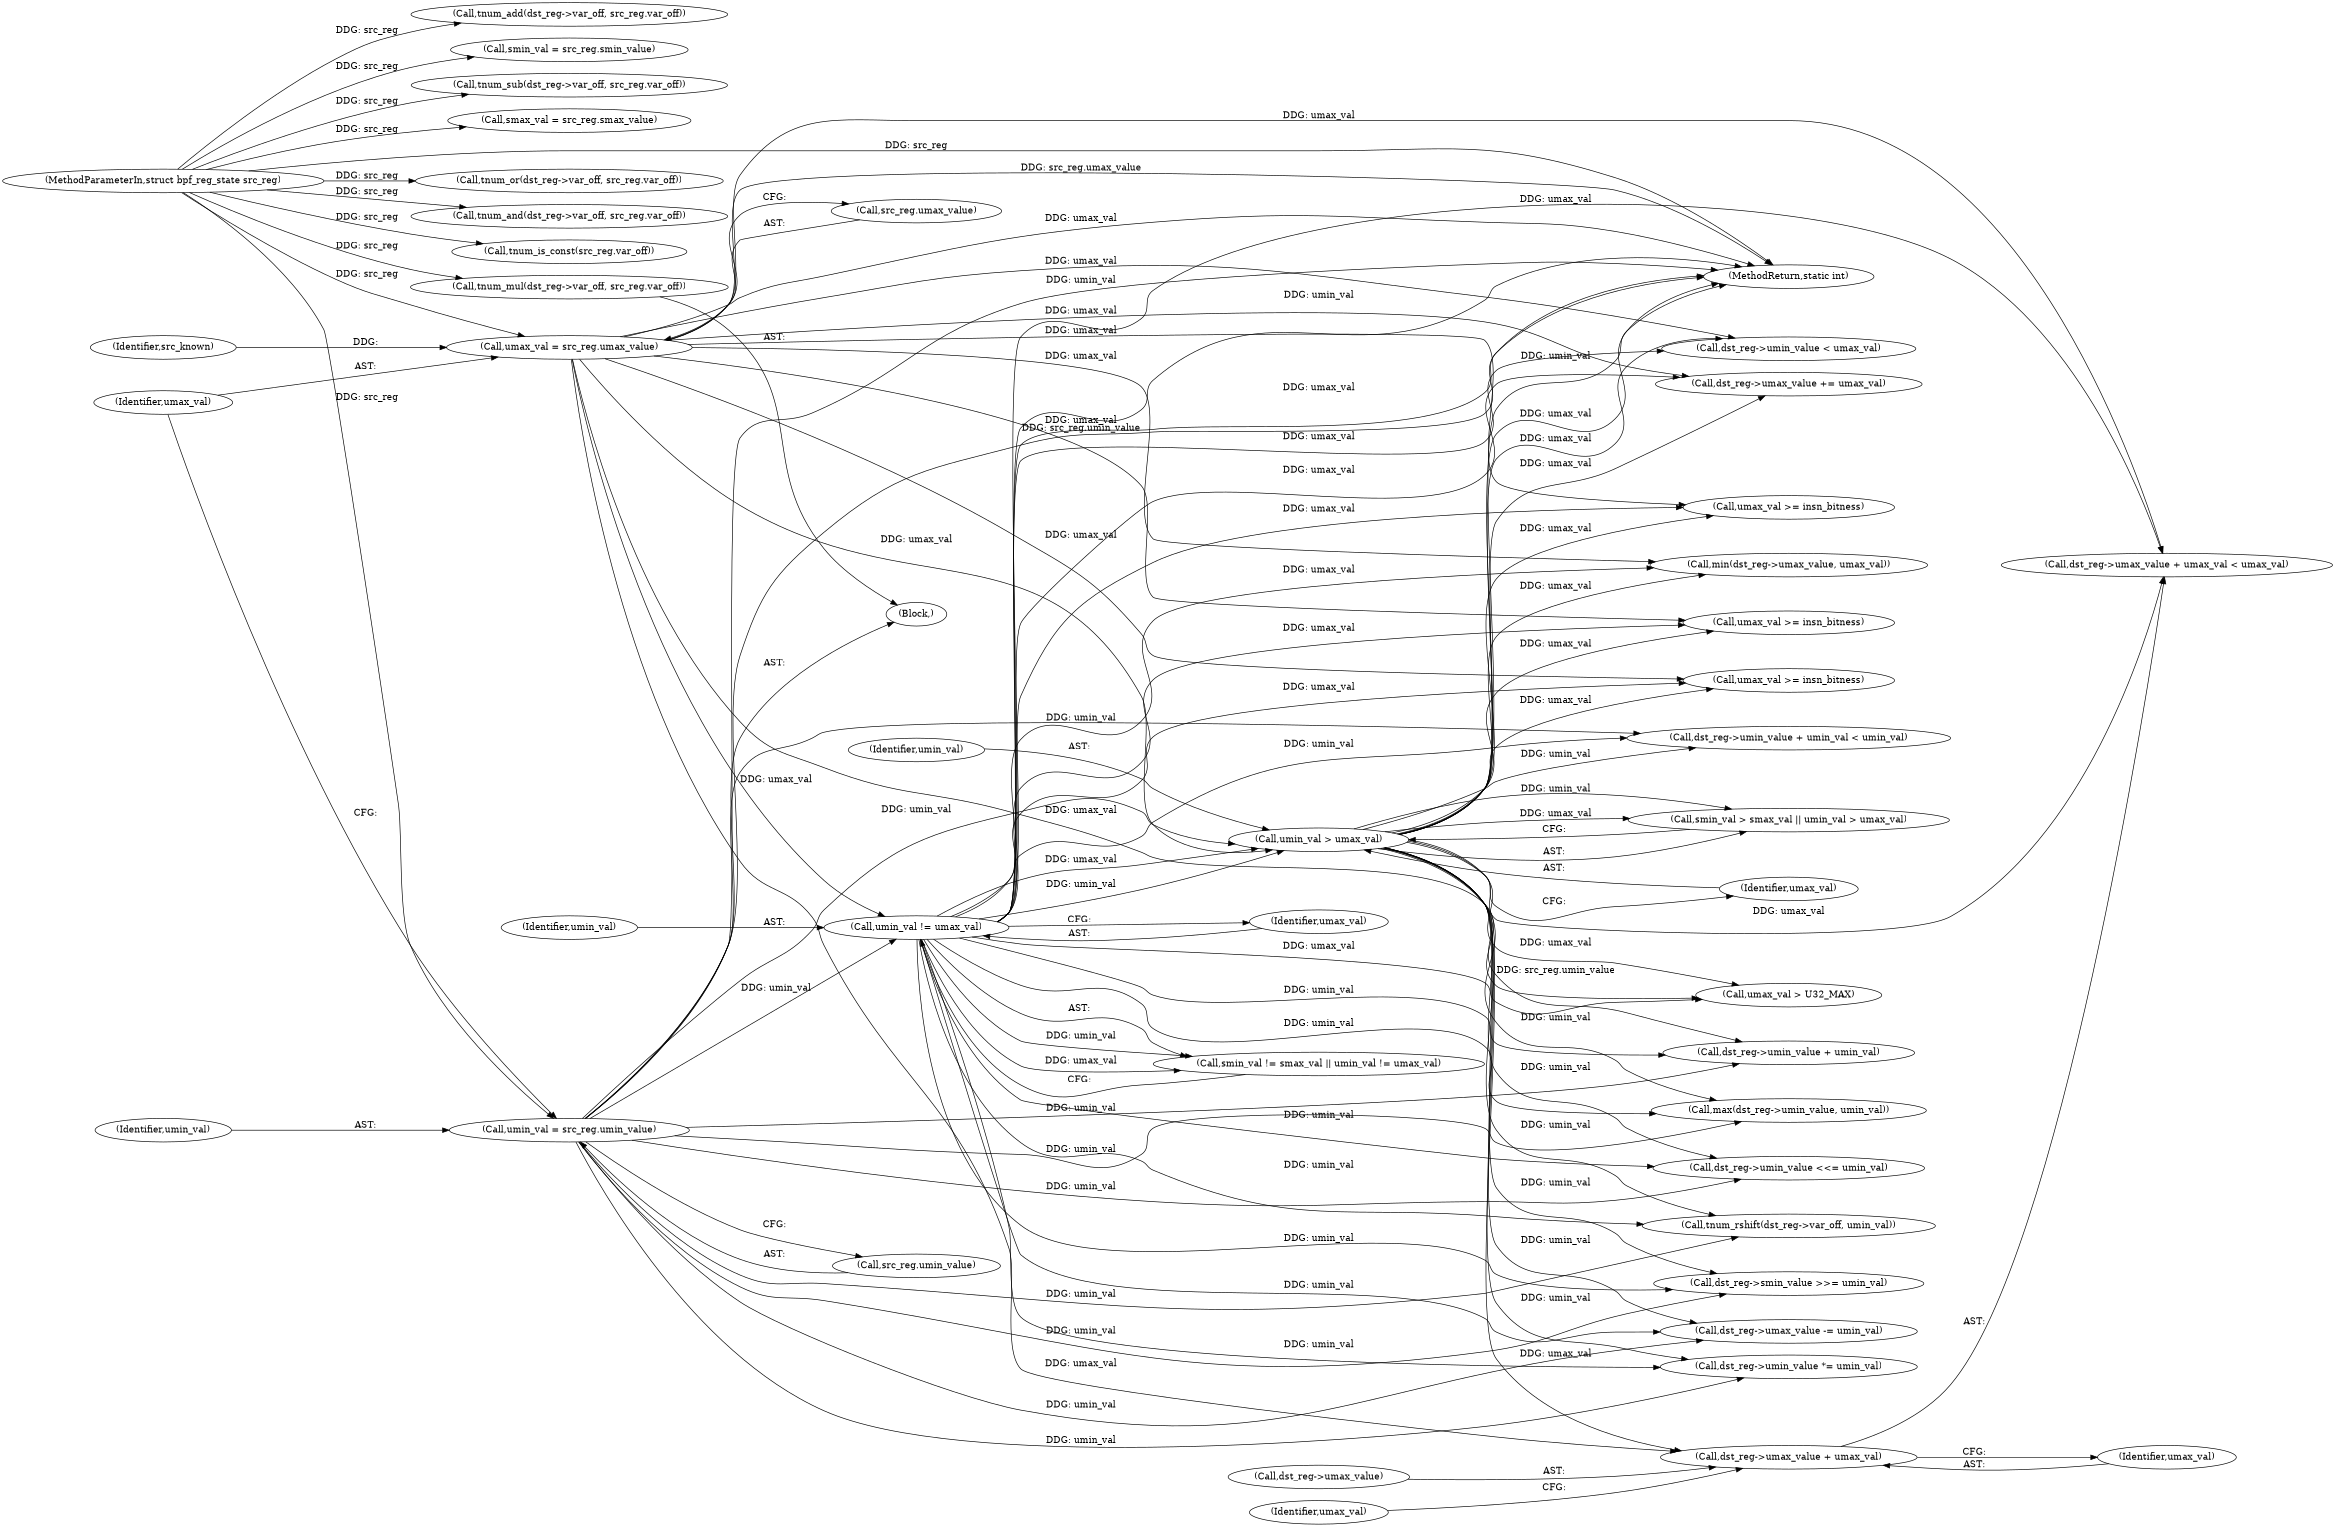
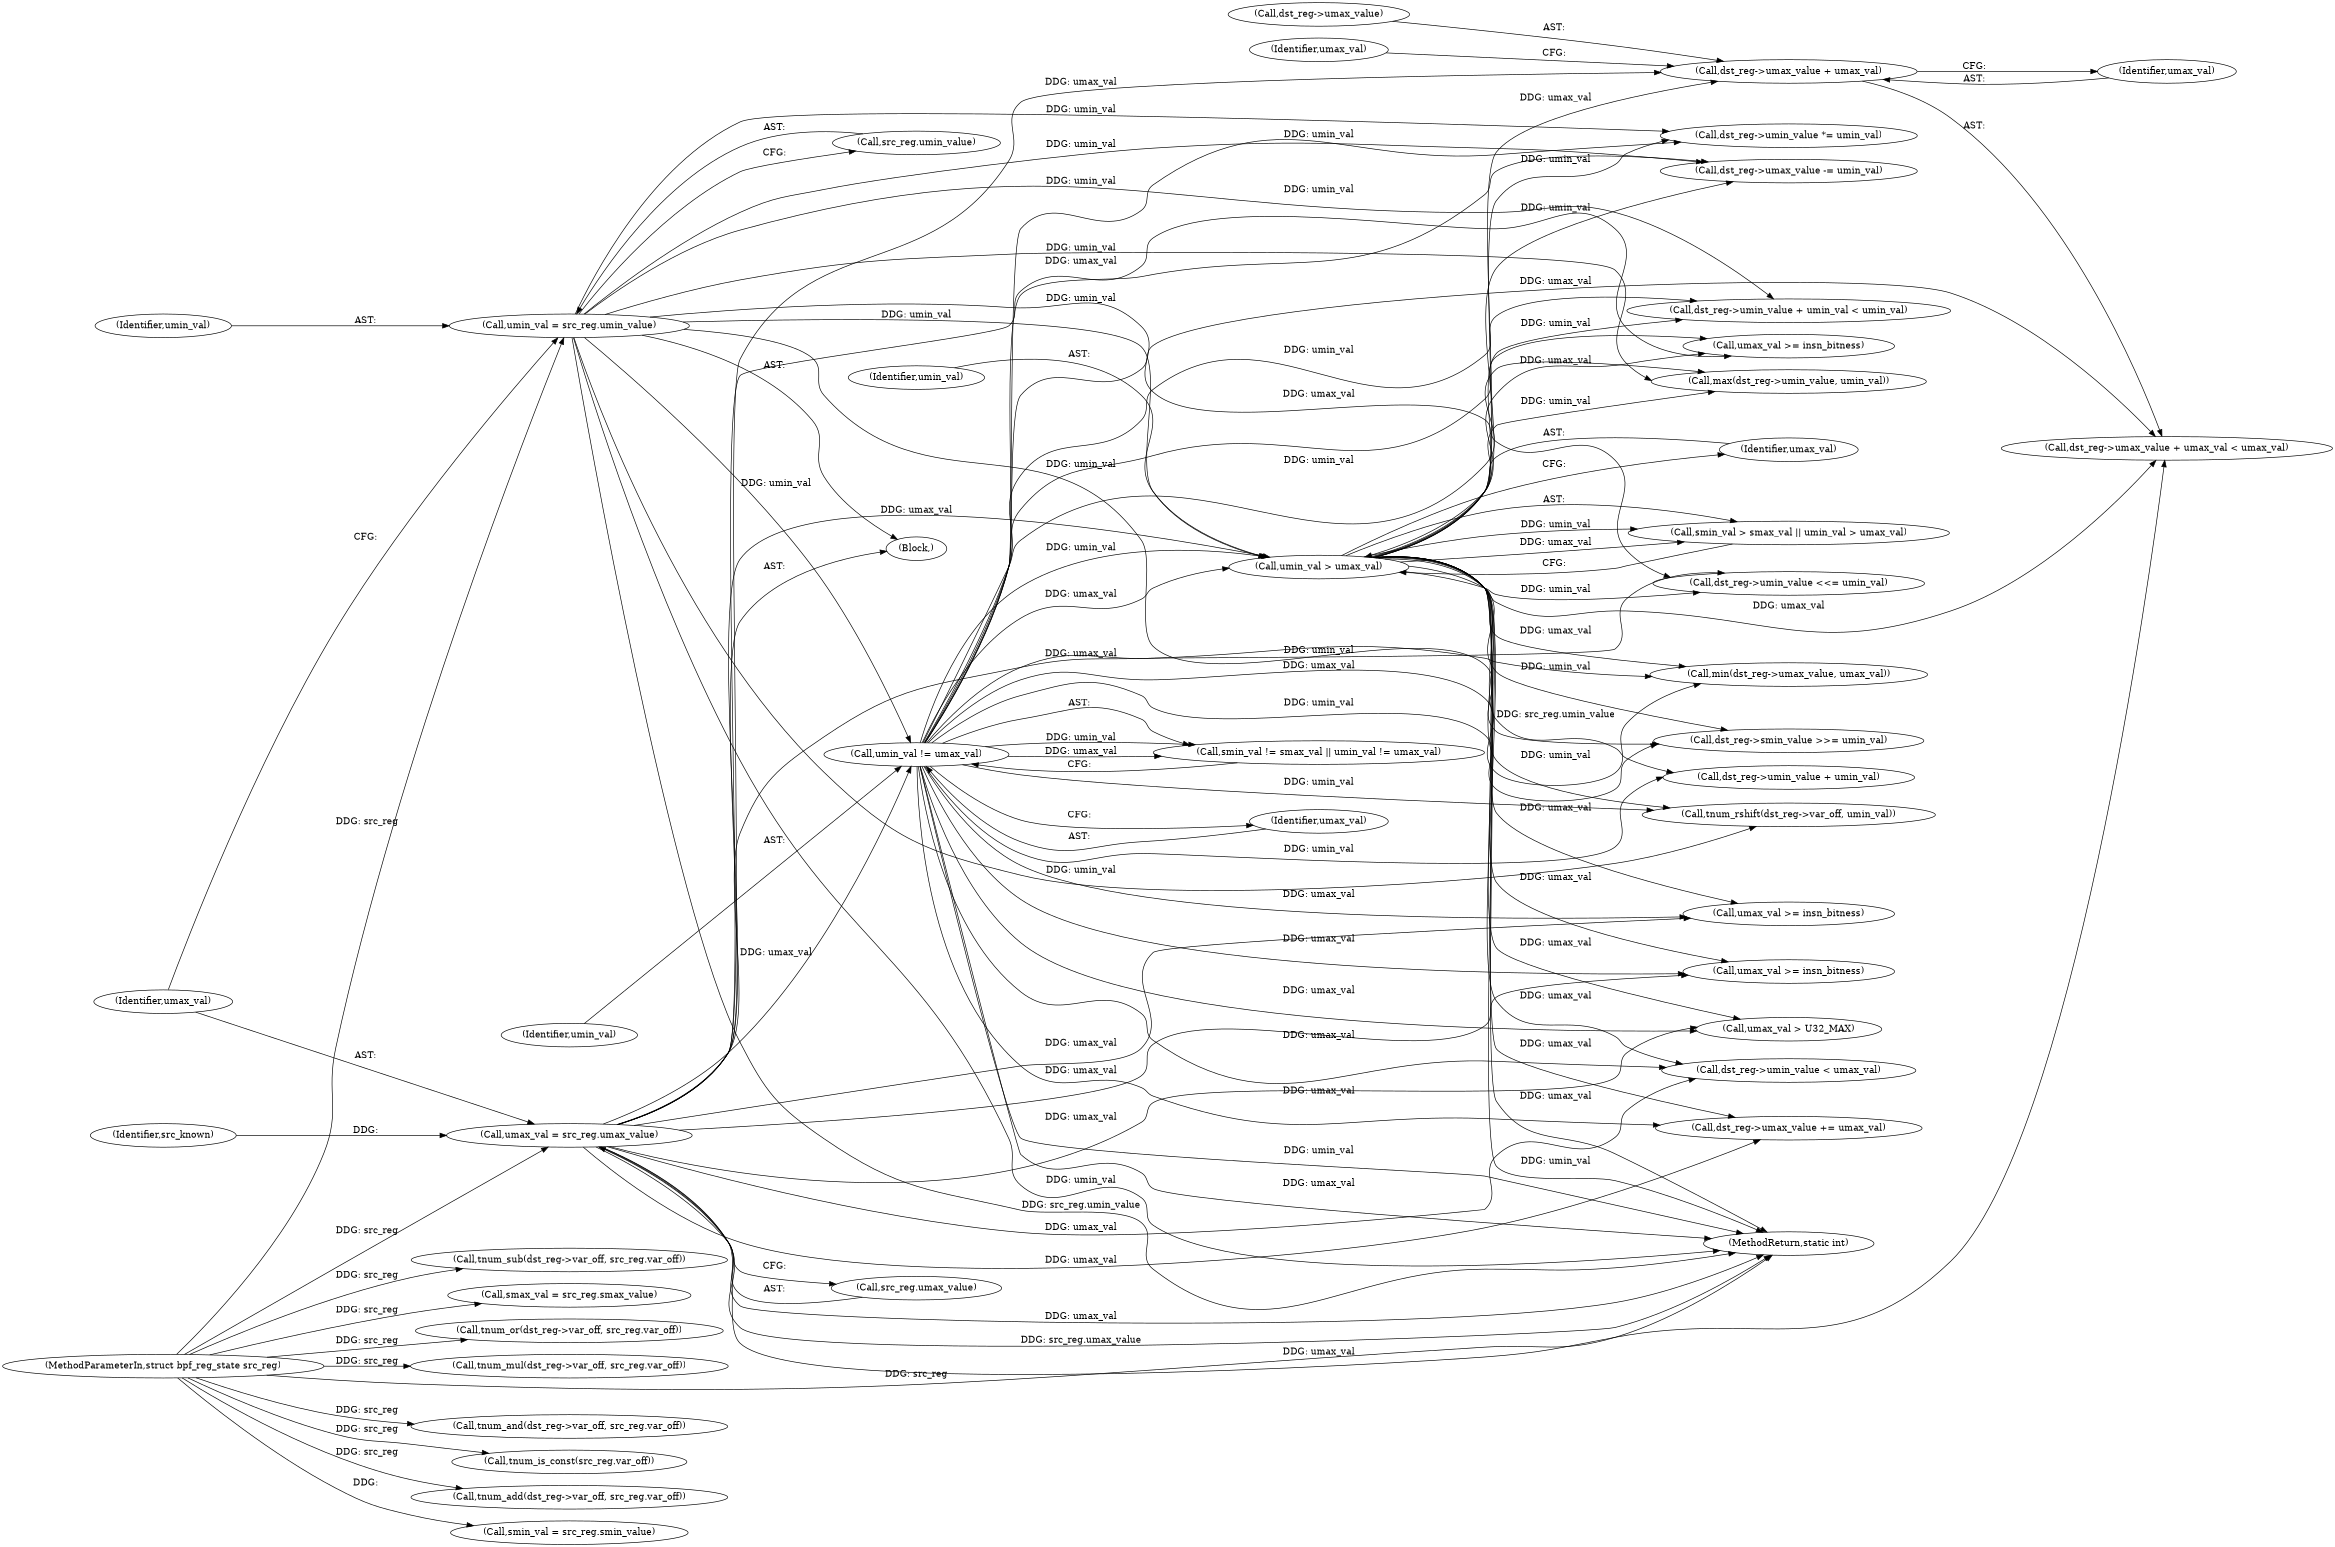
(367, 67) -> (367, 1483)
(782, 441) -> (733, 824)
(1210, 1110) -> none
